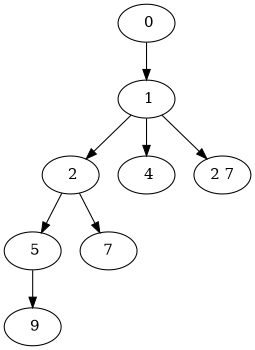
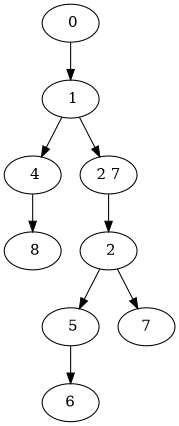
(112, 133) -> (109, 208)
none -> (33, 251)
(33, 327) -> (71, 403)
